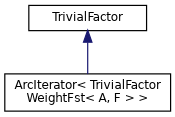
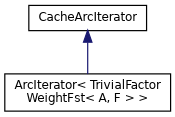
(88, 18) -> (88, 18)
